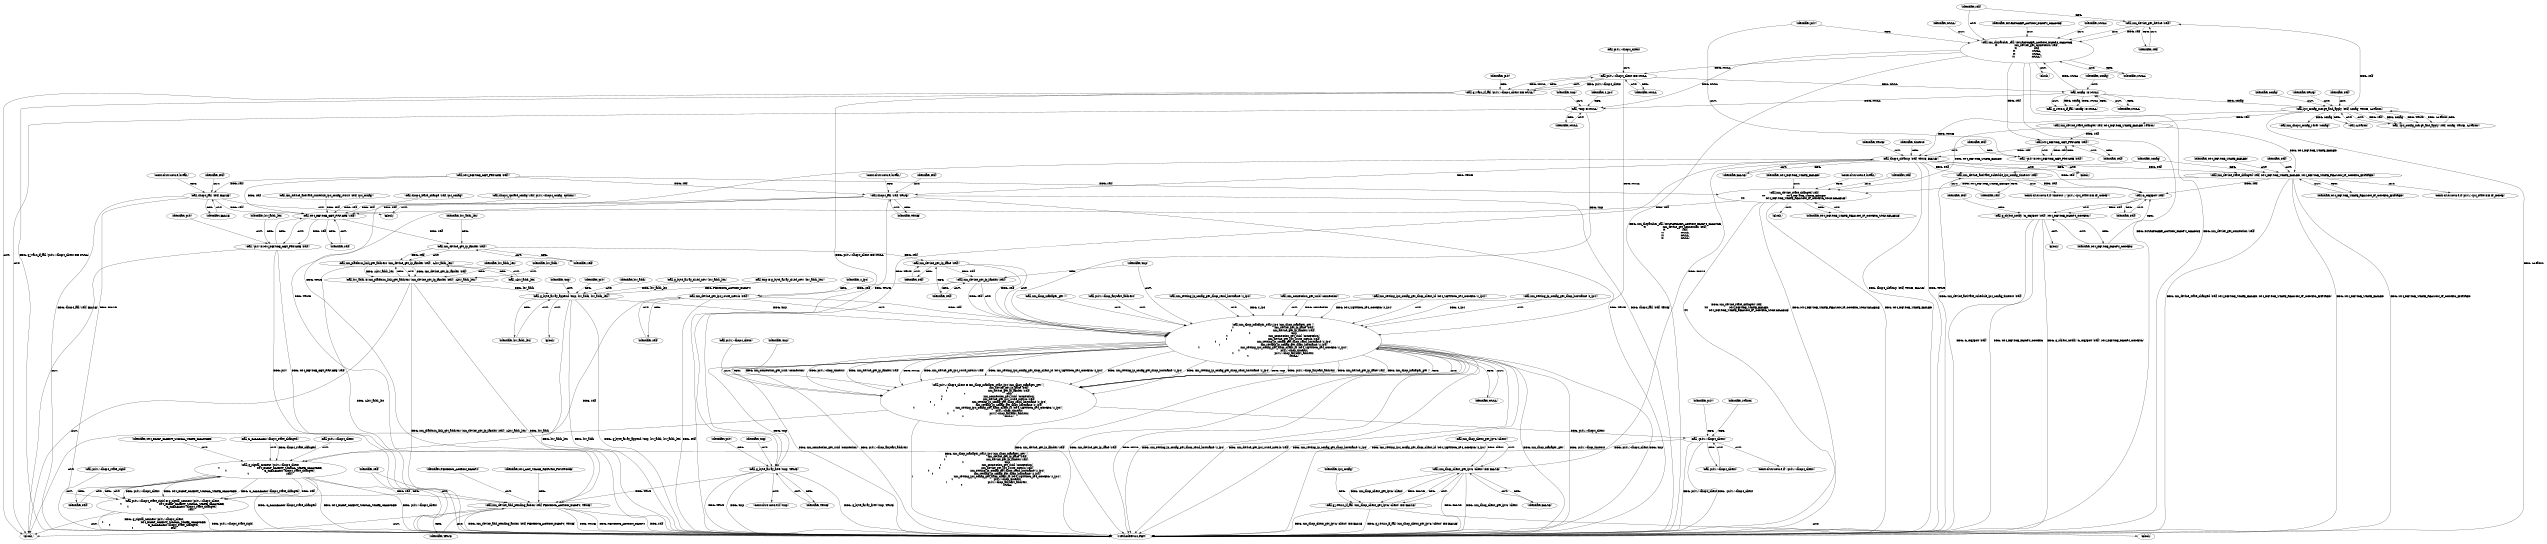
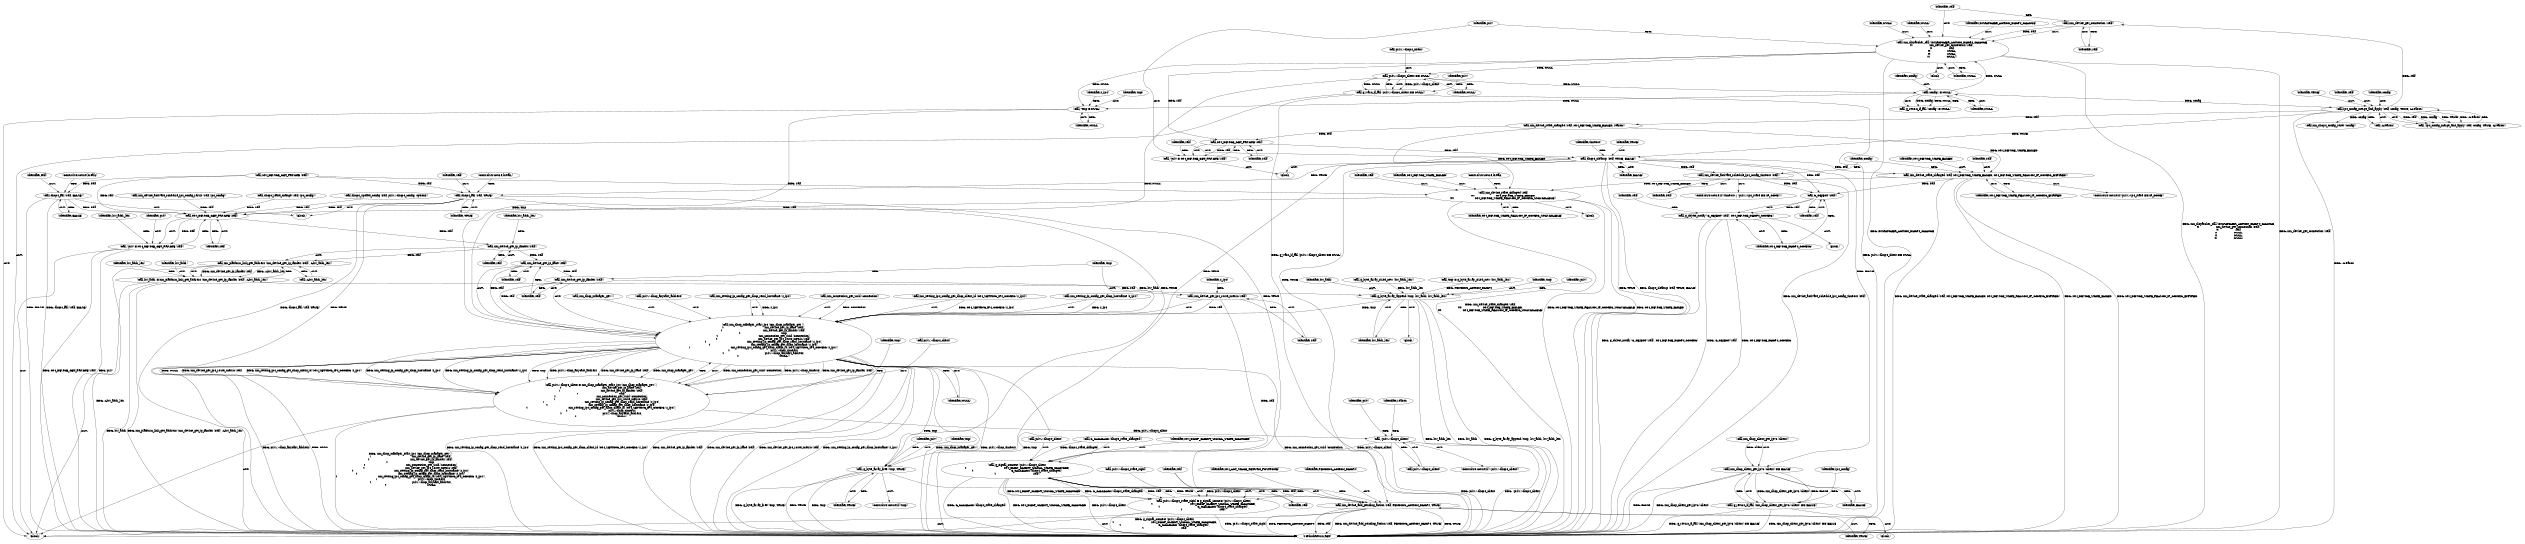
(2148, 24) -> (2088, 24)
(684, 518) -> none
